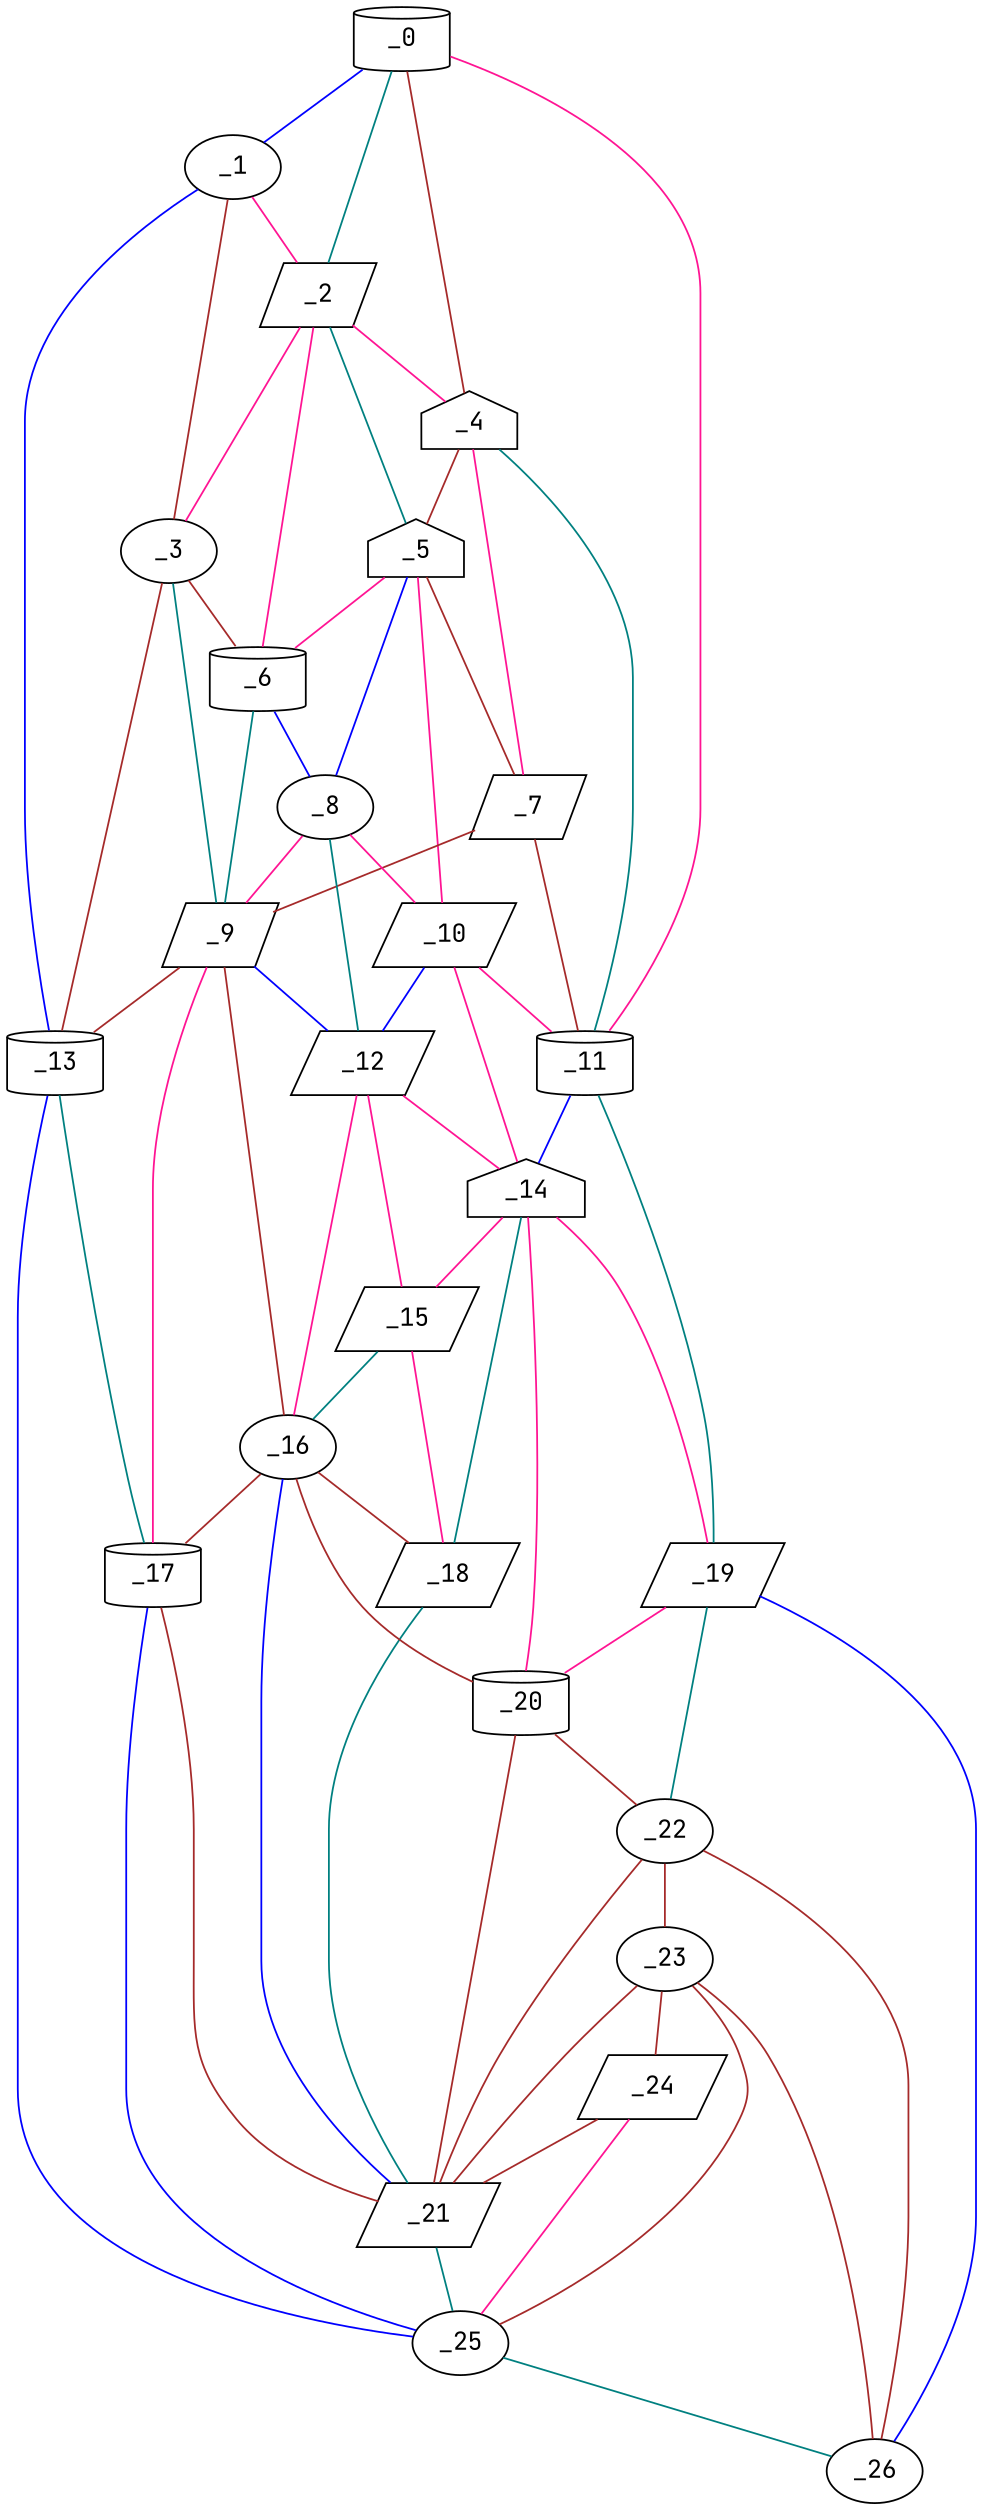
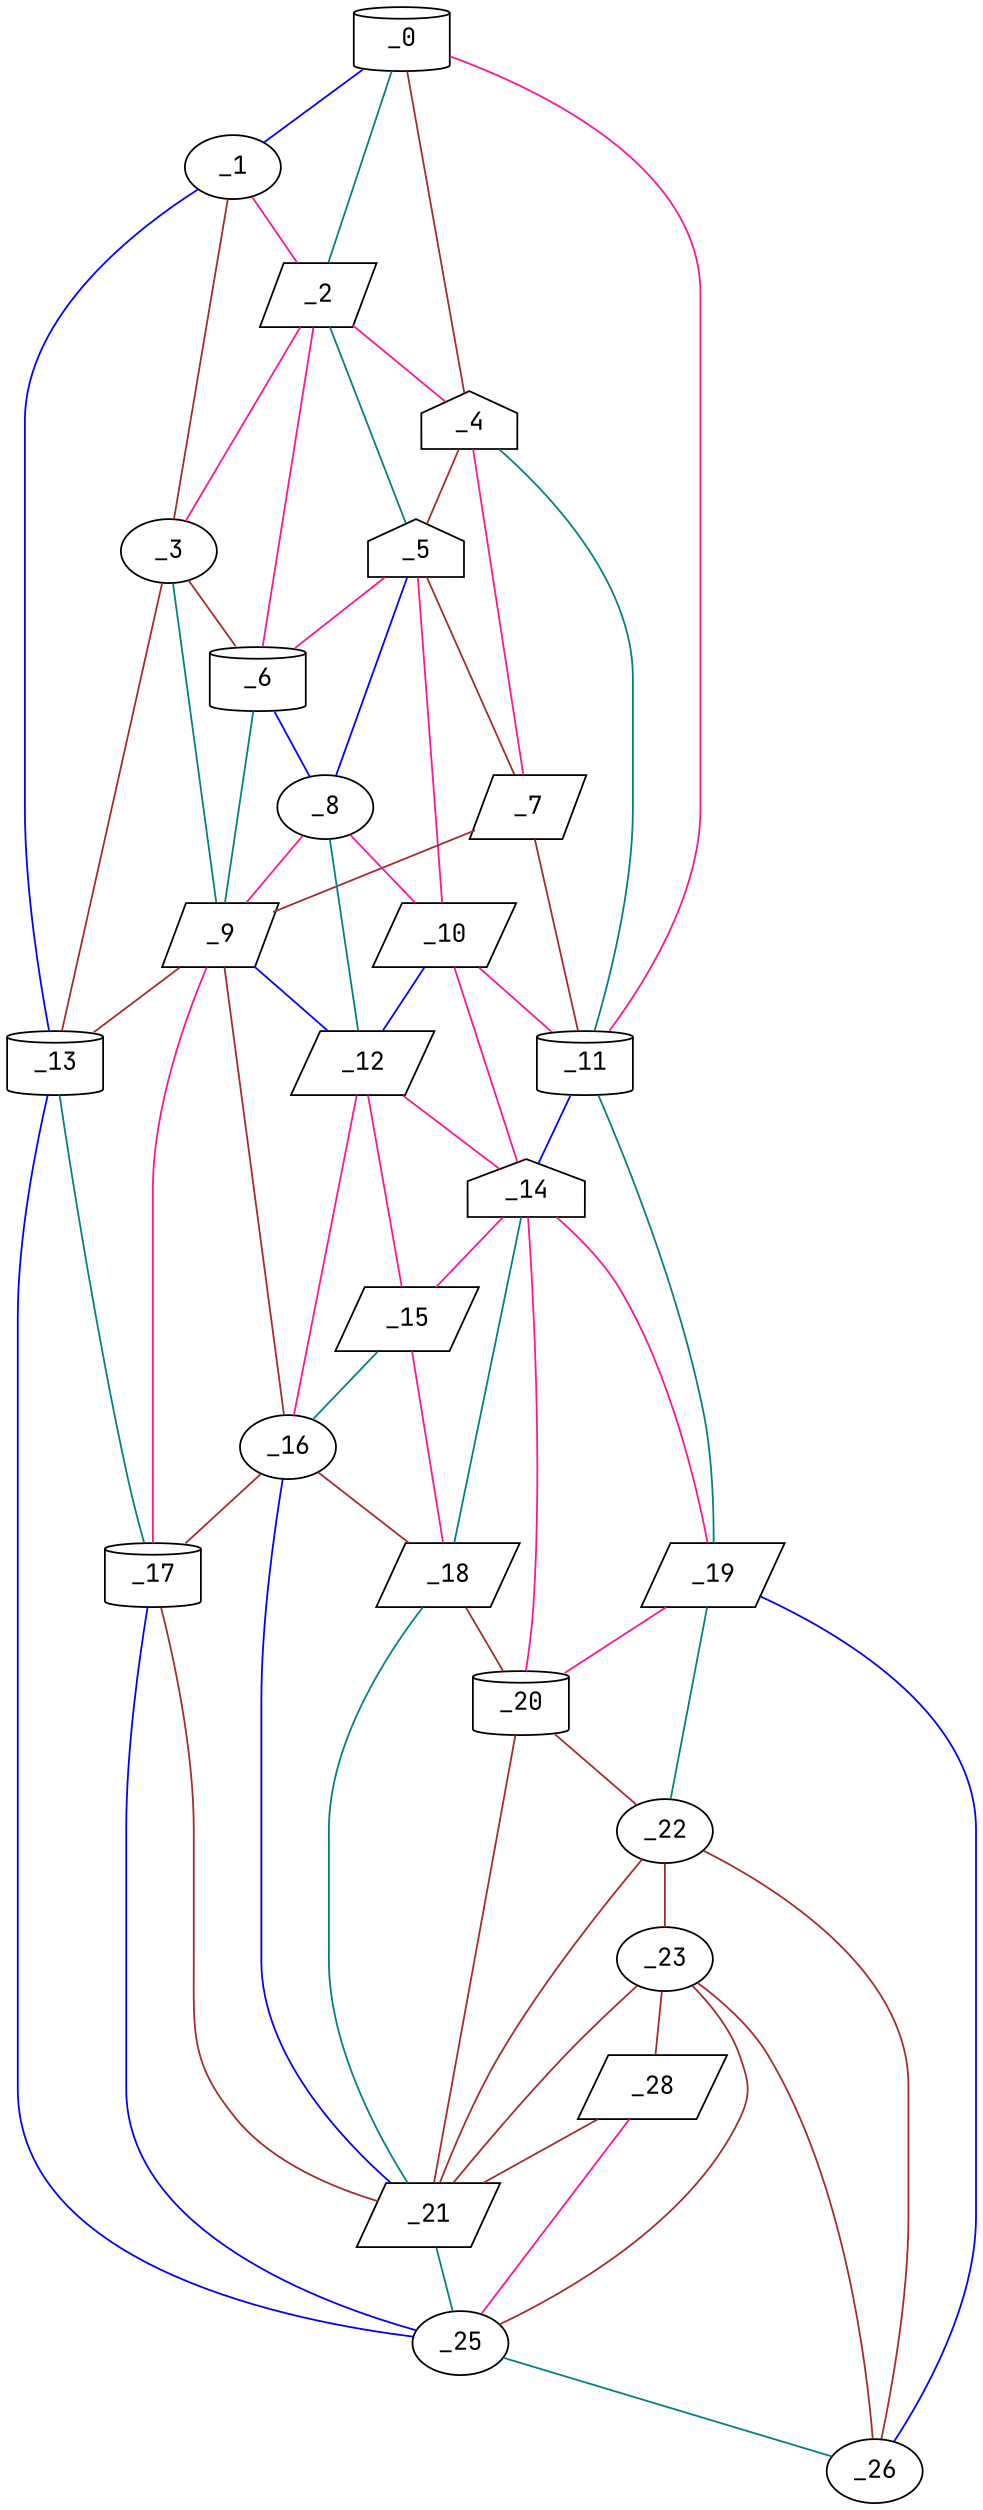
(359, 1603) -> (485, 1639)
(652, 2087) -> (652, 2087)
